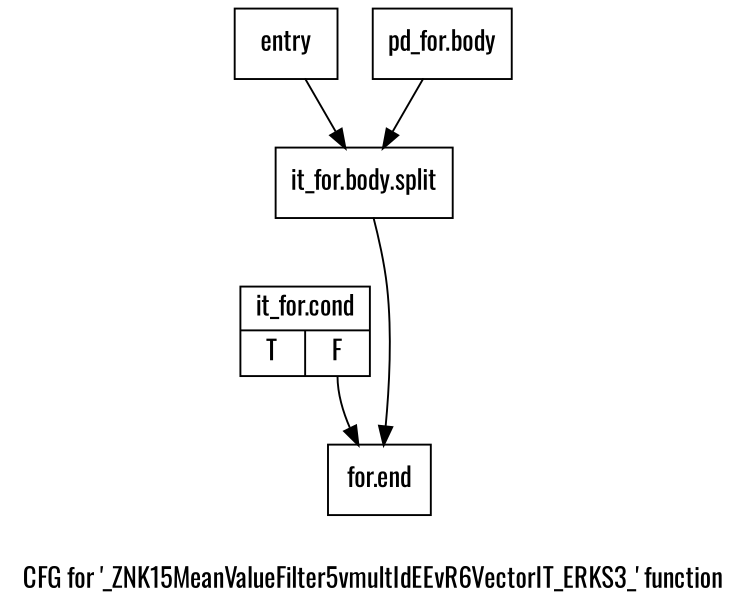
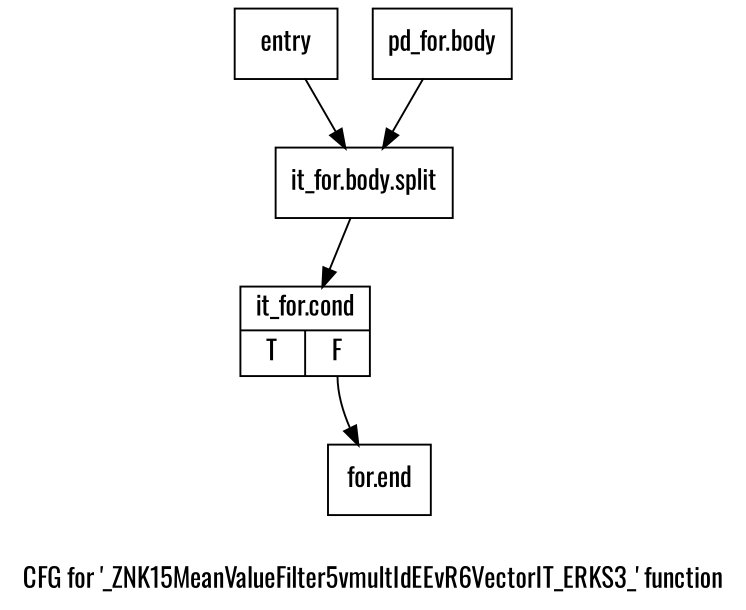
(389, 321) -> (340, 243)
